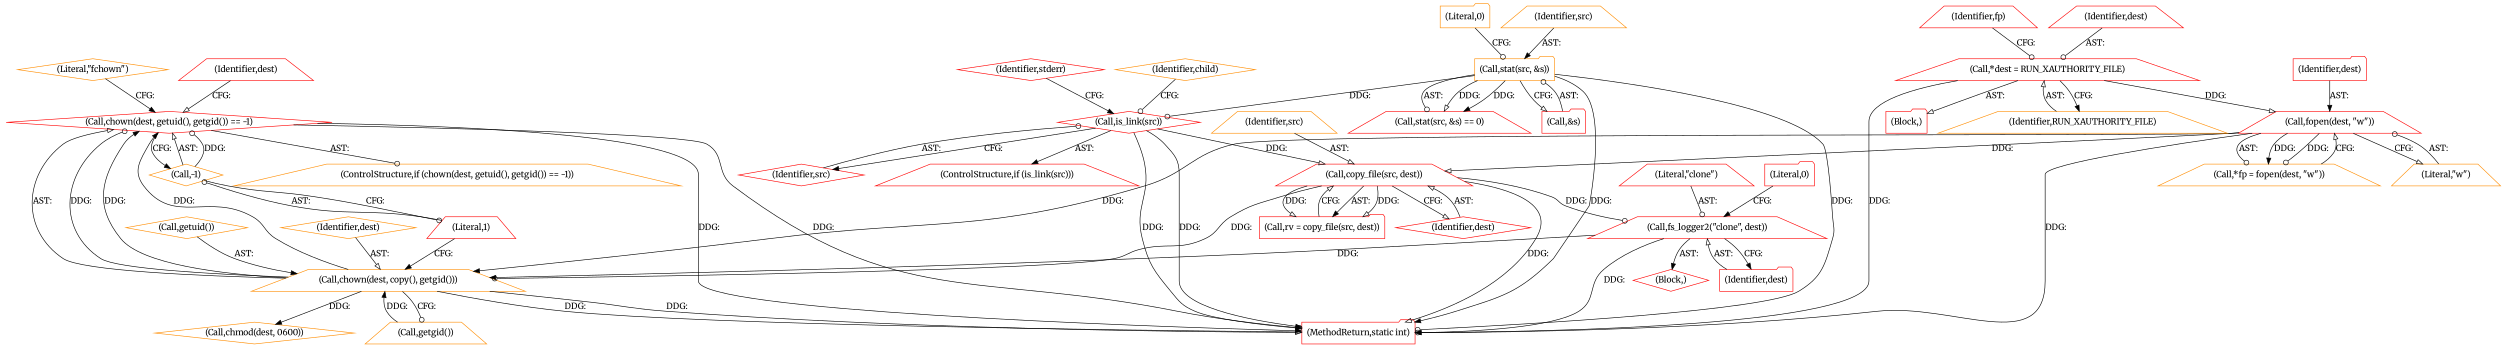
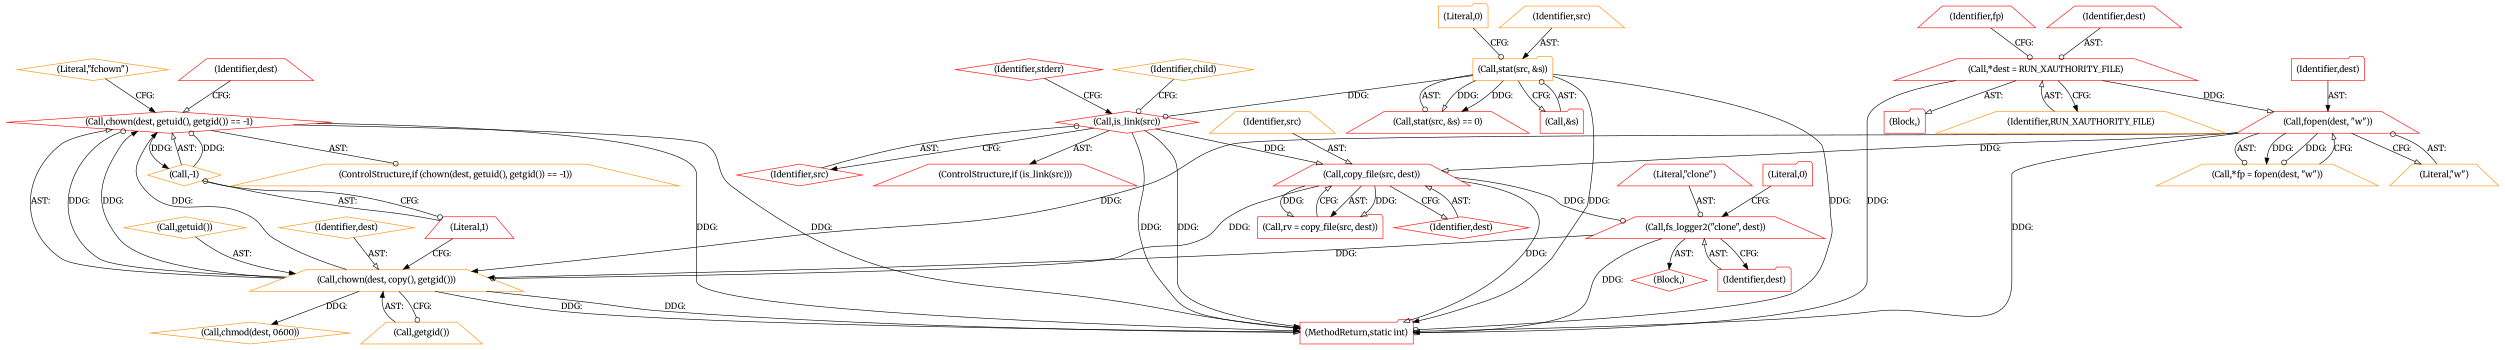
(163, 149) -> (163, 149)
(398, 307) -> (395, 307)
